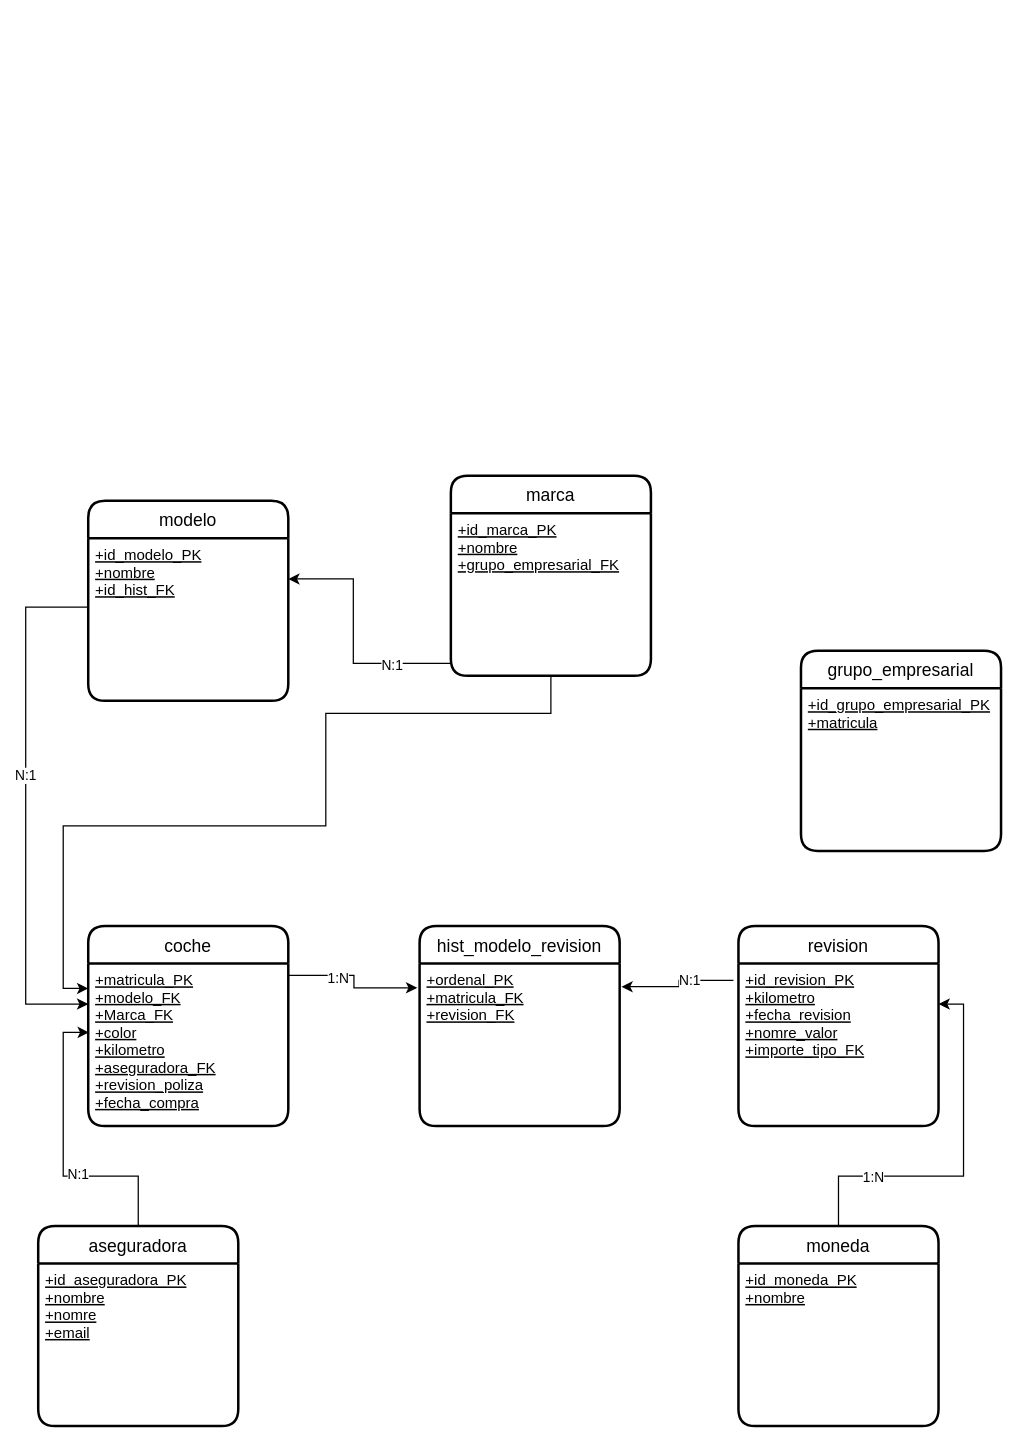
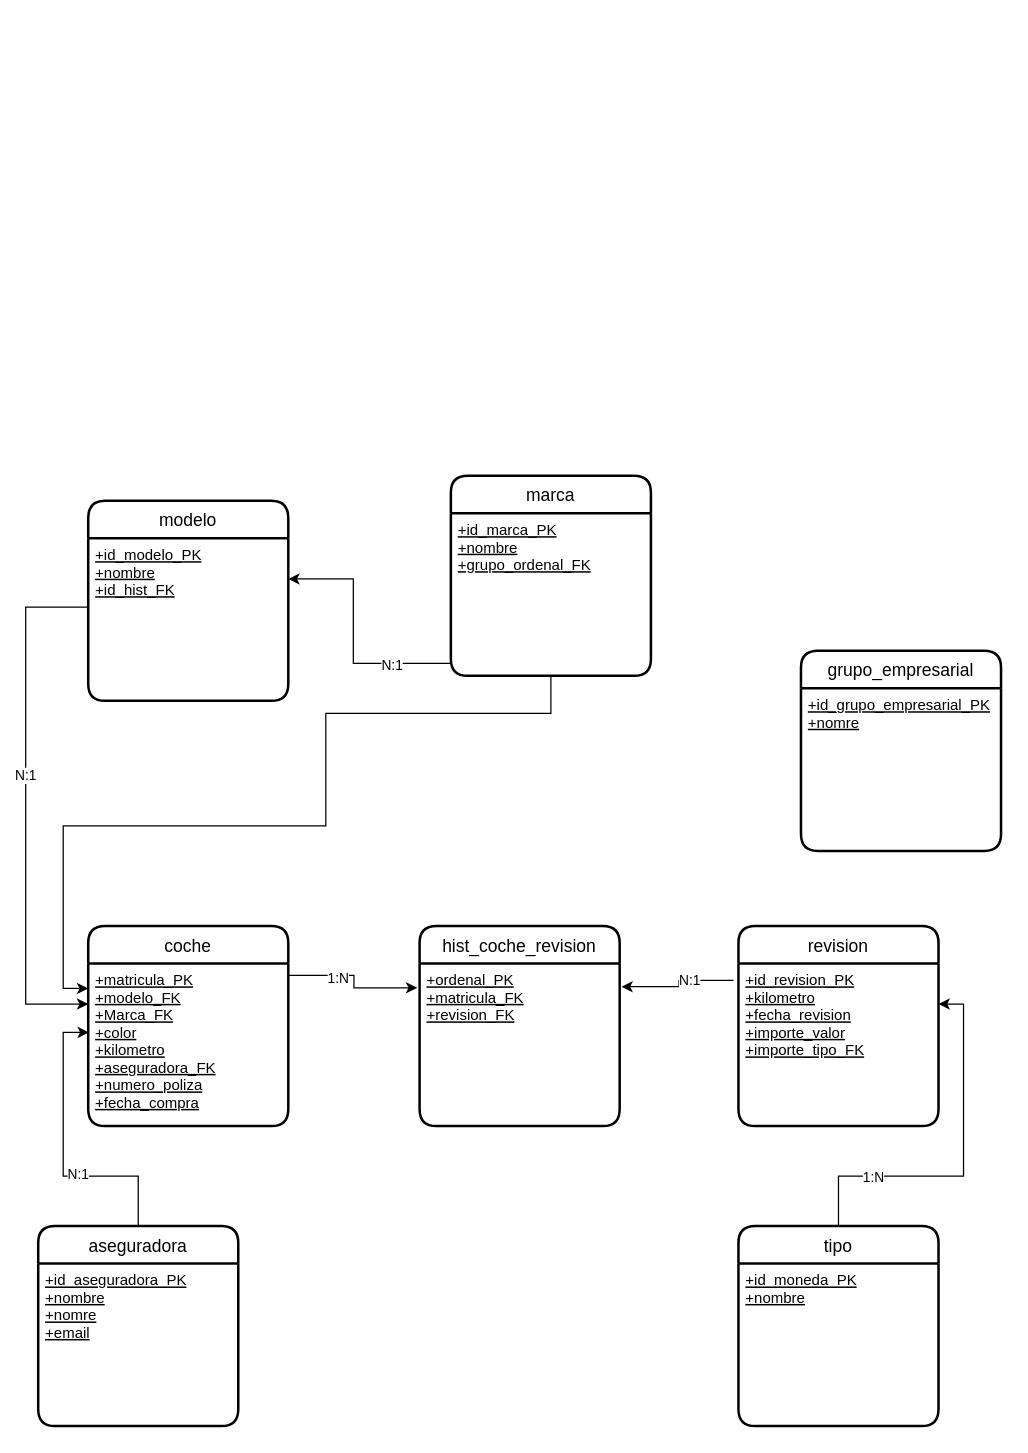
(506, 530) -> (506, 530)
(902, 705) -> (902, 705)
(519, 945) -> (519, 945)
(146, 980) -> (146, 980)
(802, 980) -> (802, 980)
(838, 1245) -> (838, 1245)
